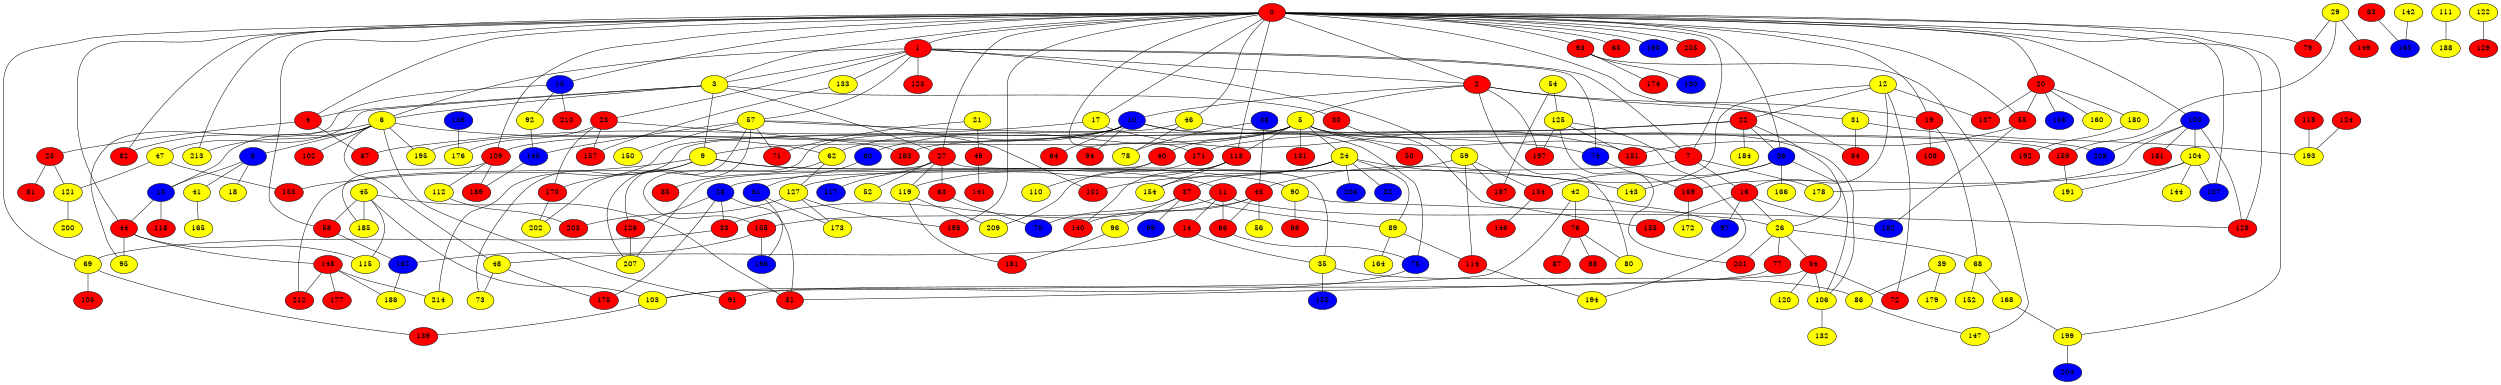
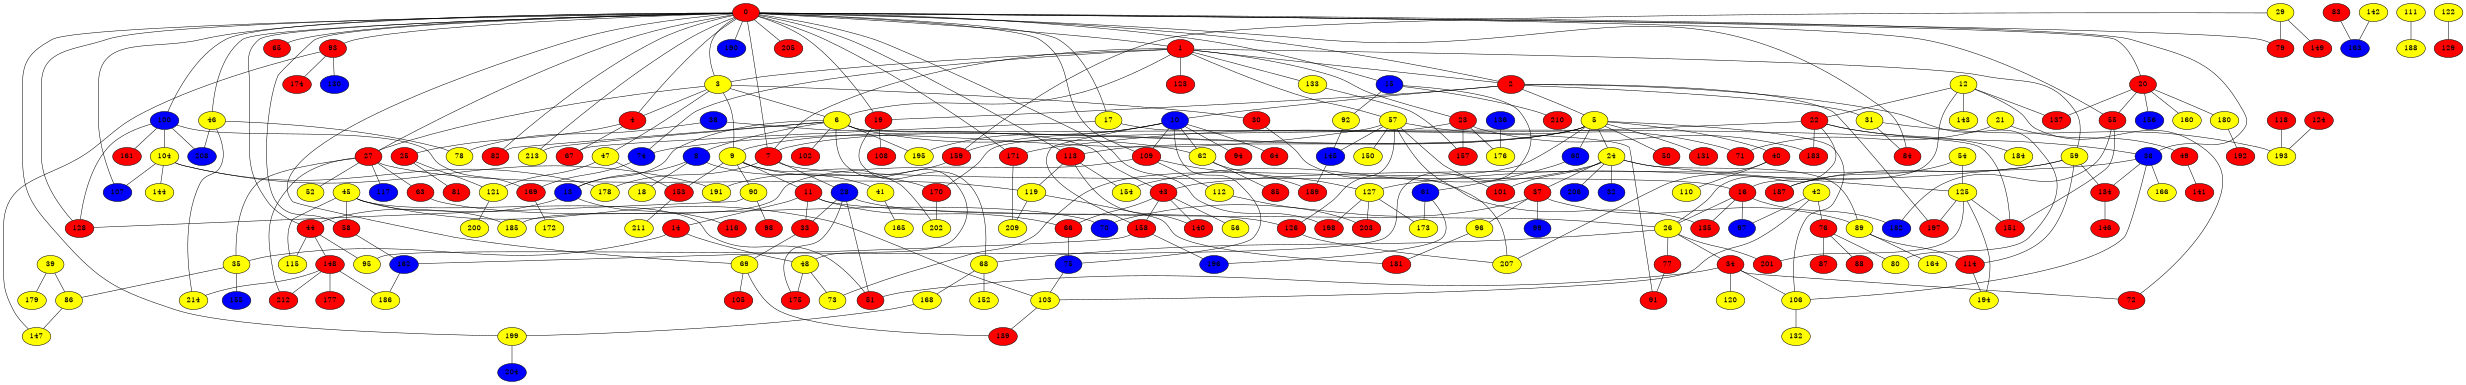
(1488, 174) -> (1851, 183)
none -> (639, 228)
